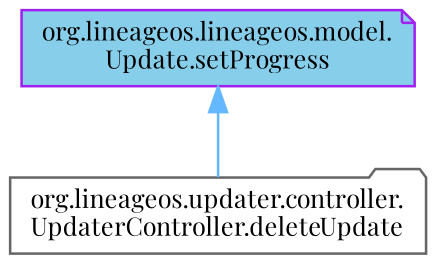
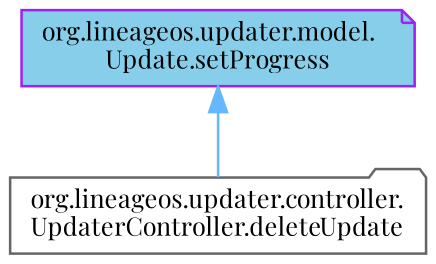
(218, 48) -> (218, 48)
